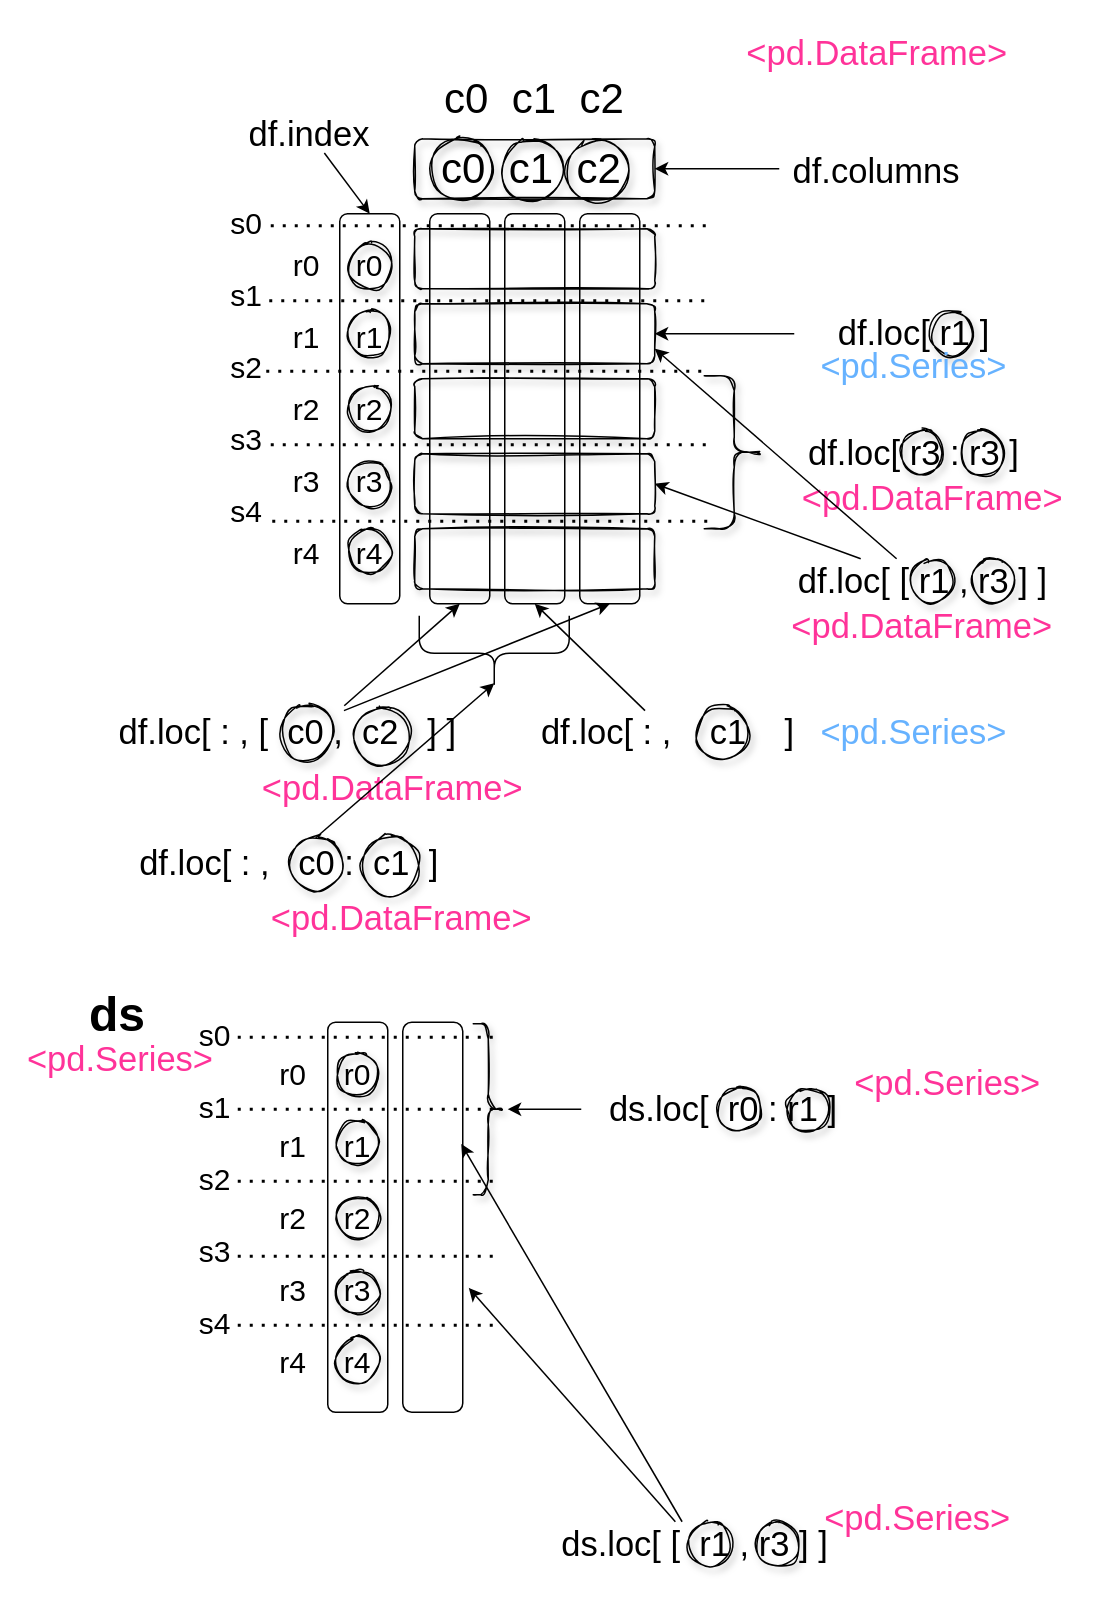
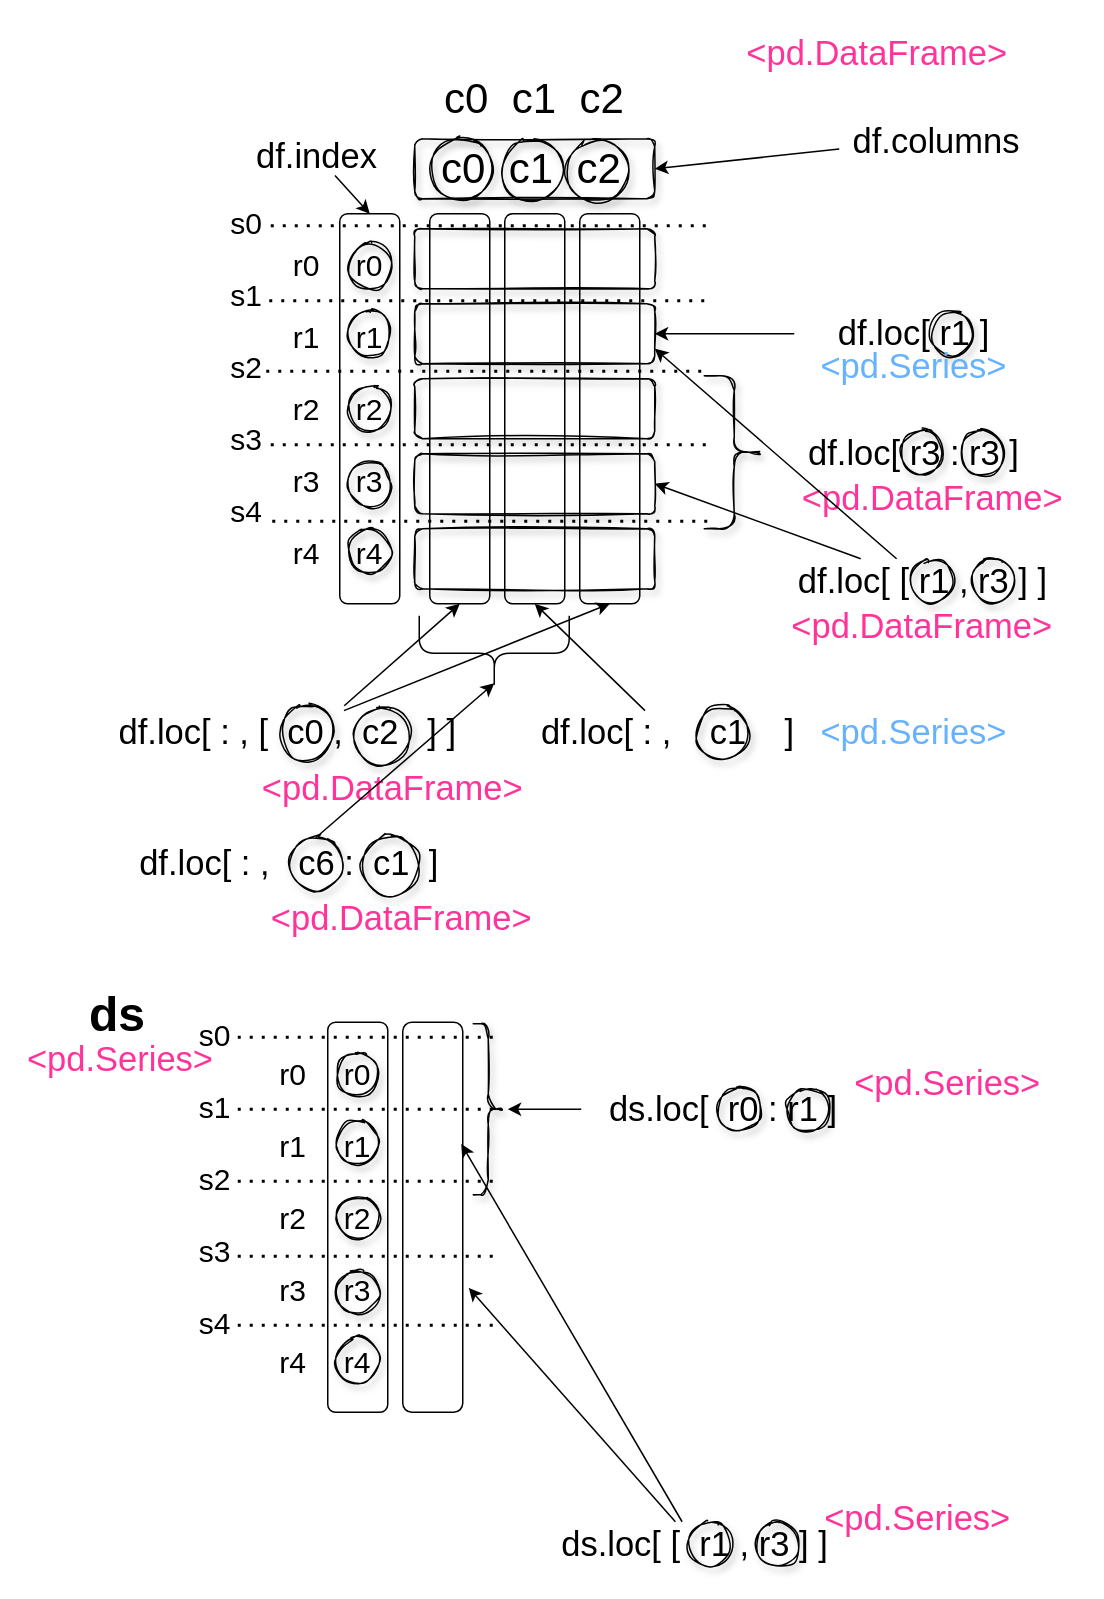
(310, 134) -> (317, 156)
(877, 169) -> (937, 139)
(290, 863) -> (290, 863)
